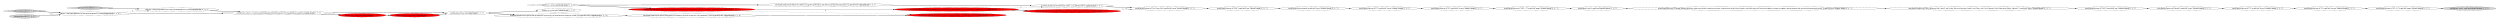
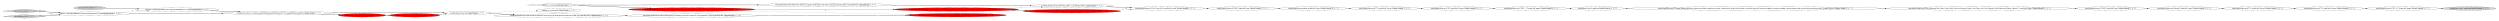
(90, 8) -> (90, 8)
(513, 12) -> (513, 12)
(24, 16) -> (24, 16)
